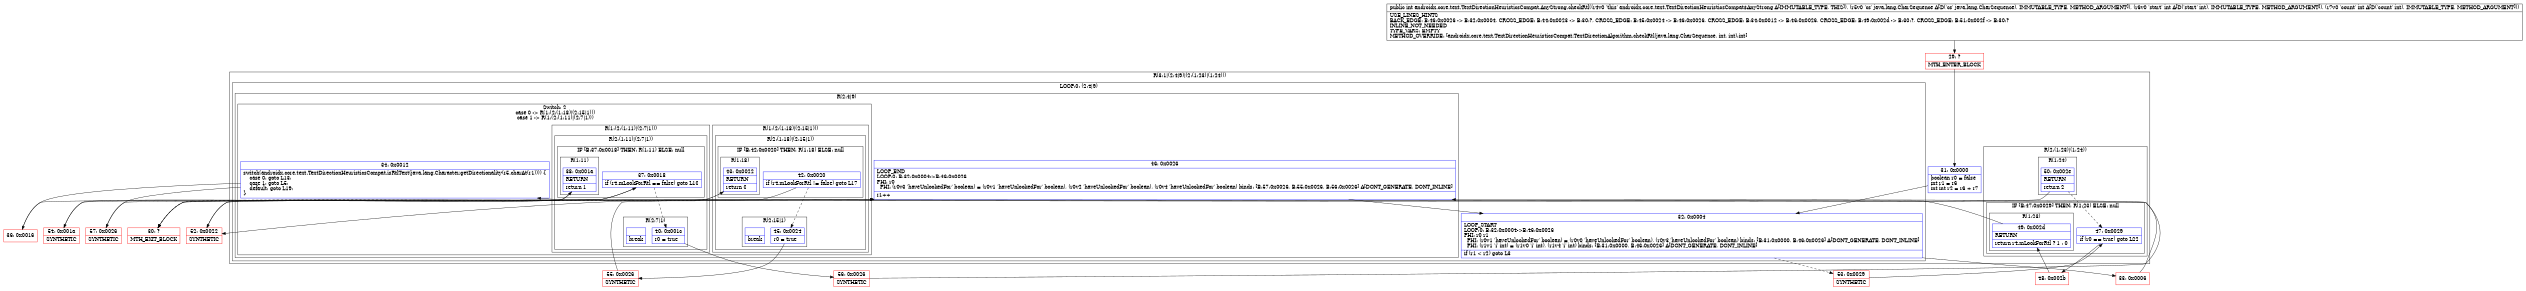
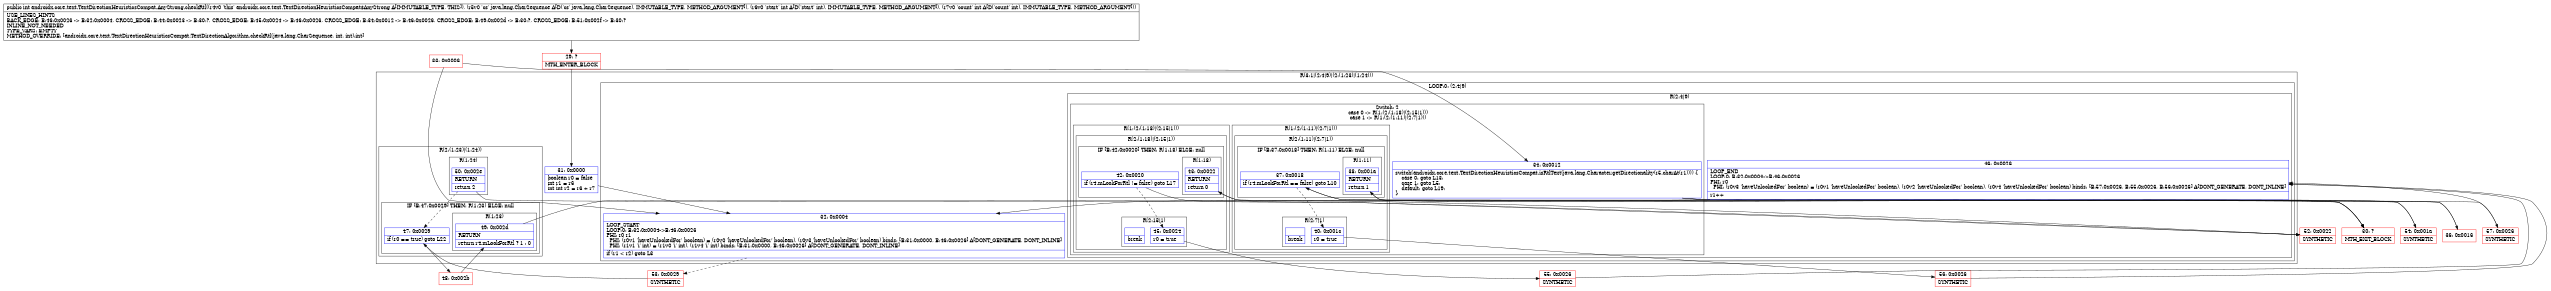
(438, 200) -> (1794, 200)
(2060, 269) -> (443, 193)
